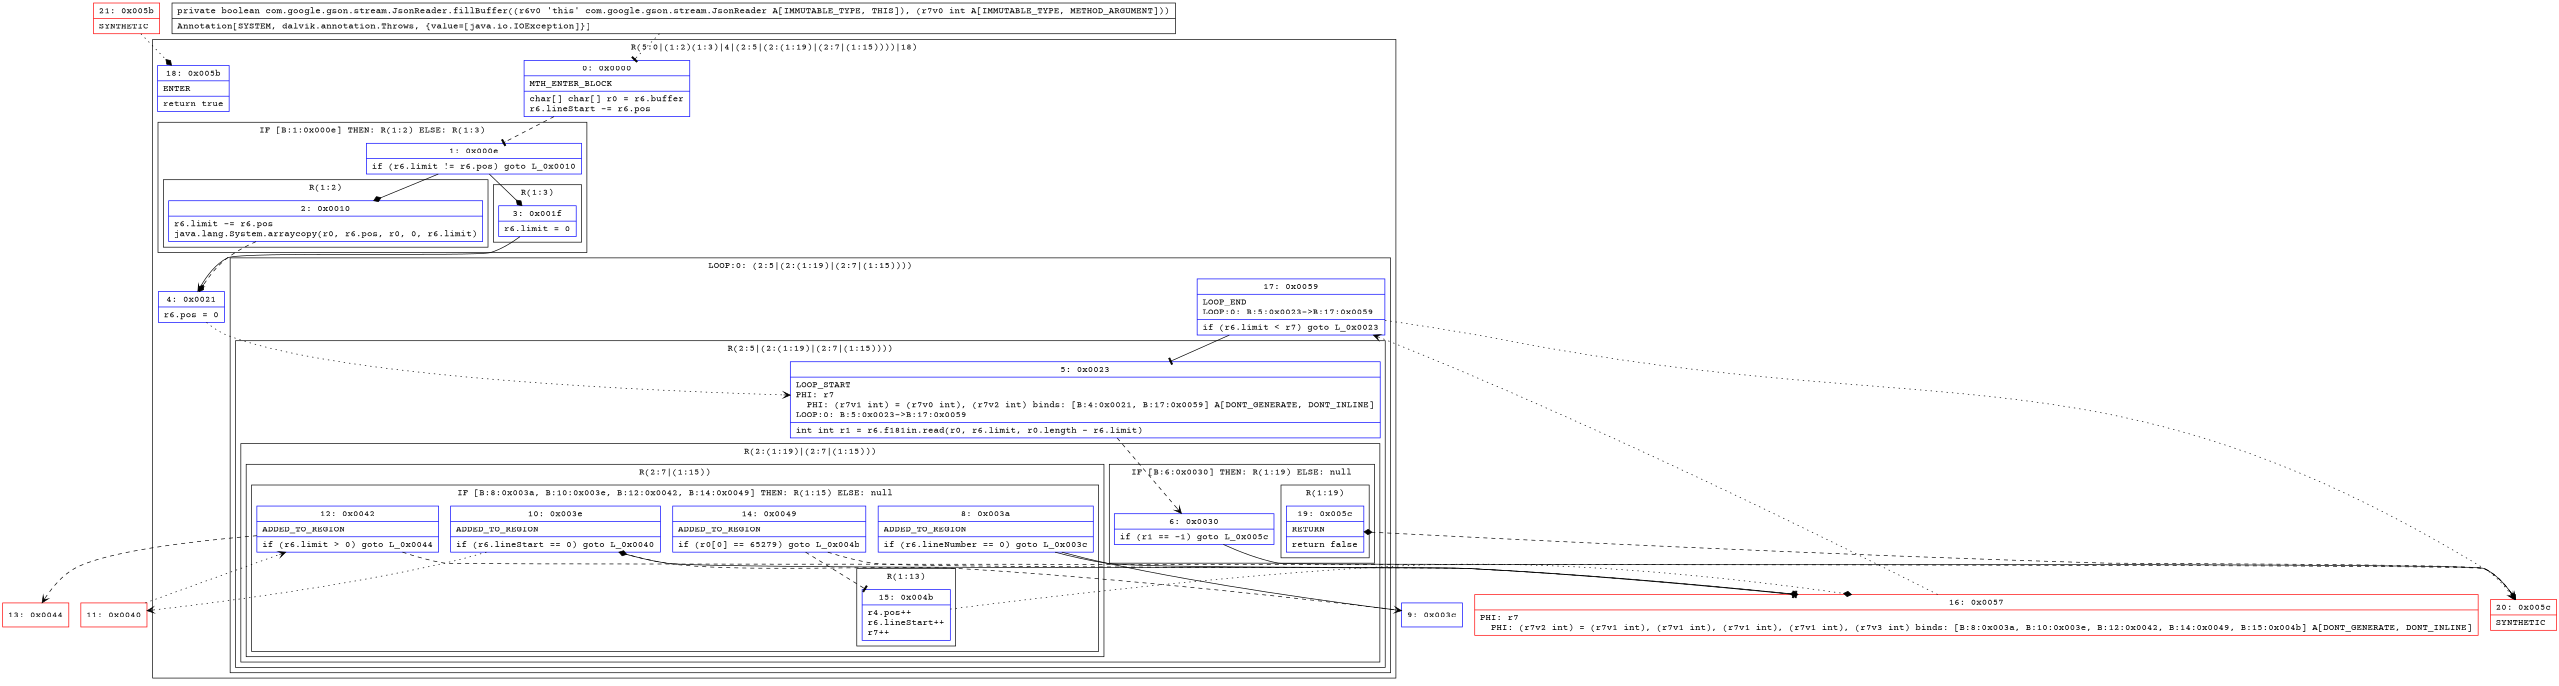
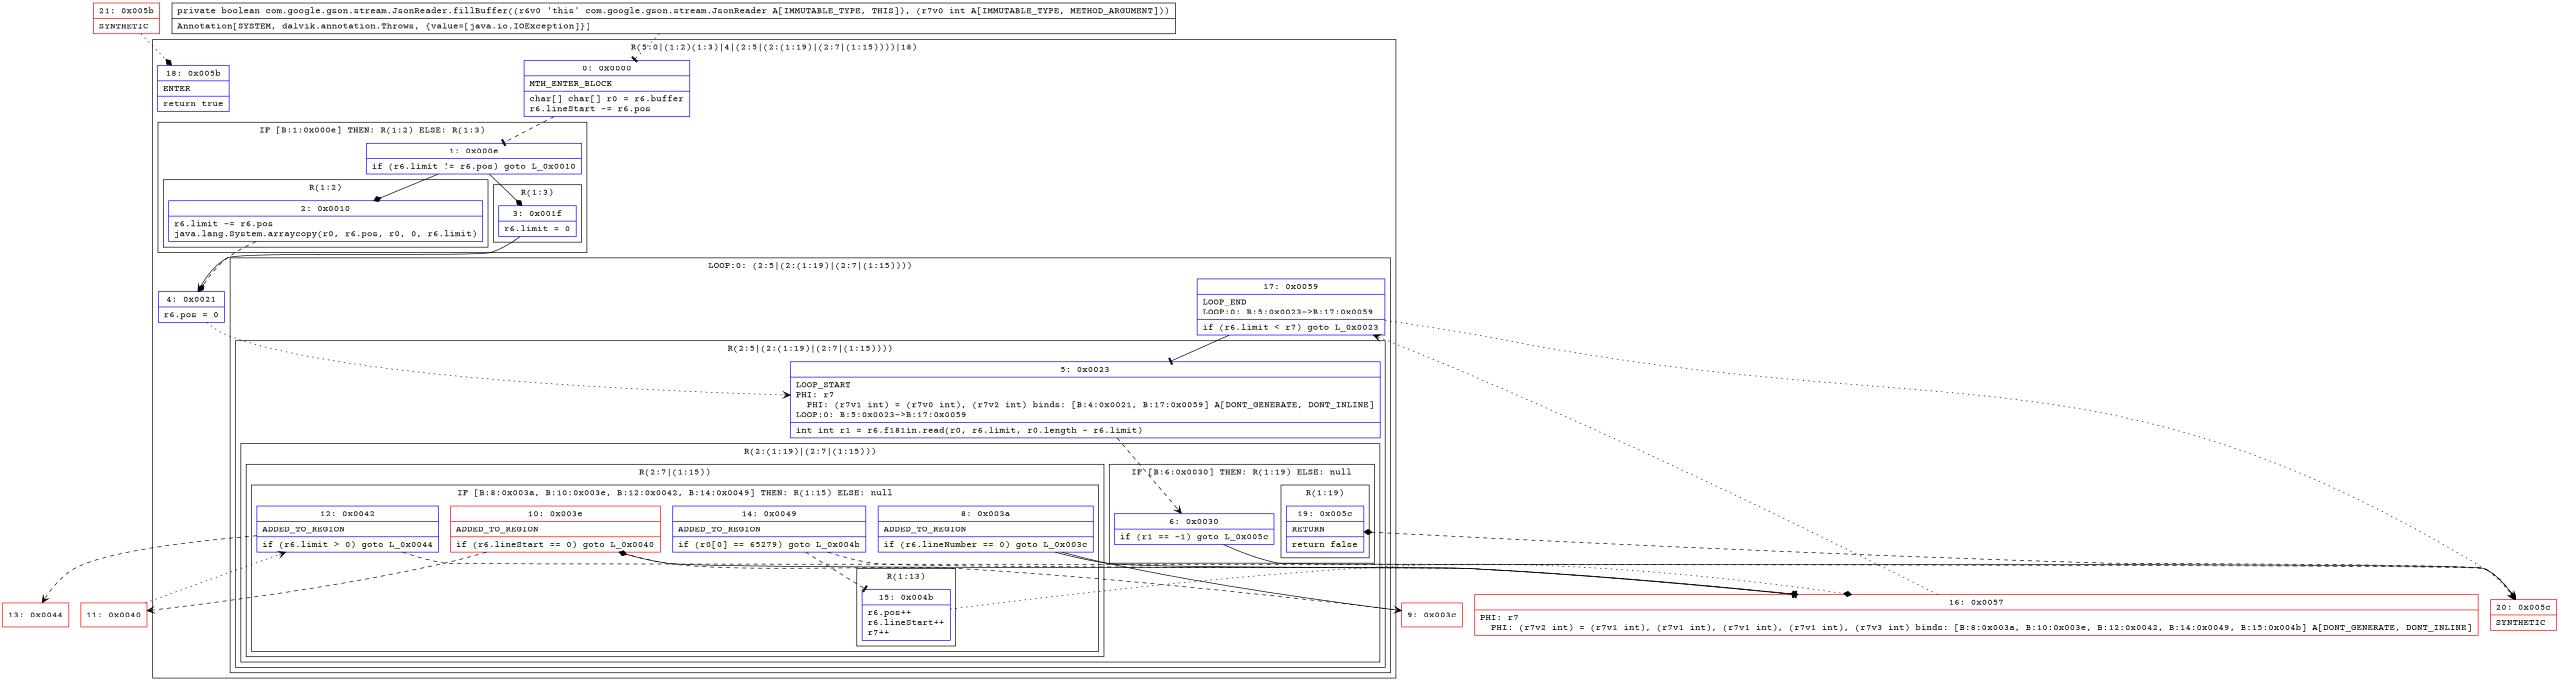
(555, 529) -> (555, 529)
(321, 587) -> (321, 587)
(890, 612) -> (890, 612)
(1432, 615) -> (1432, 615)
